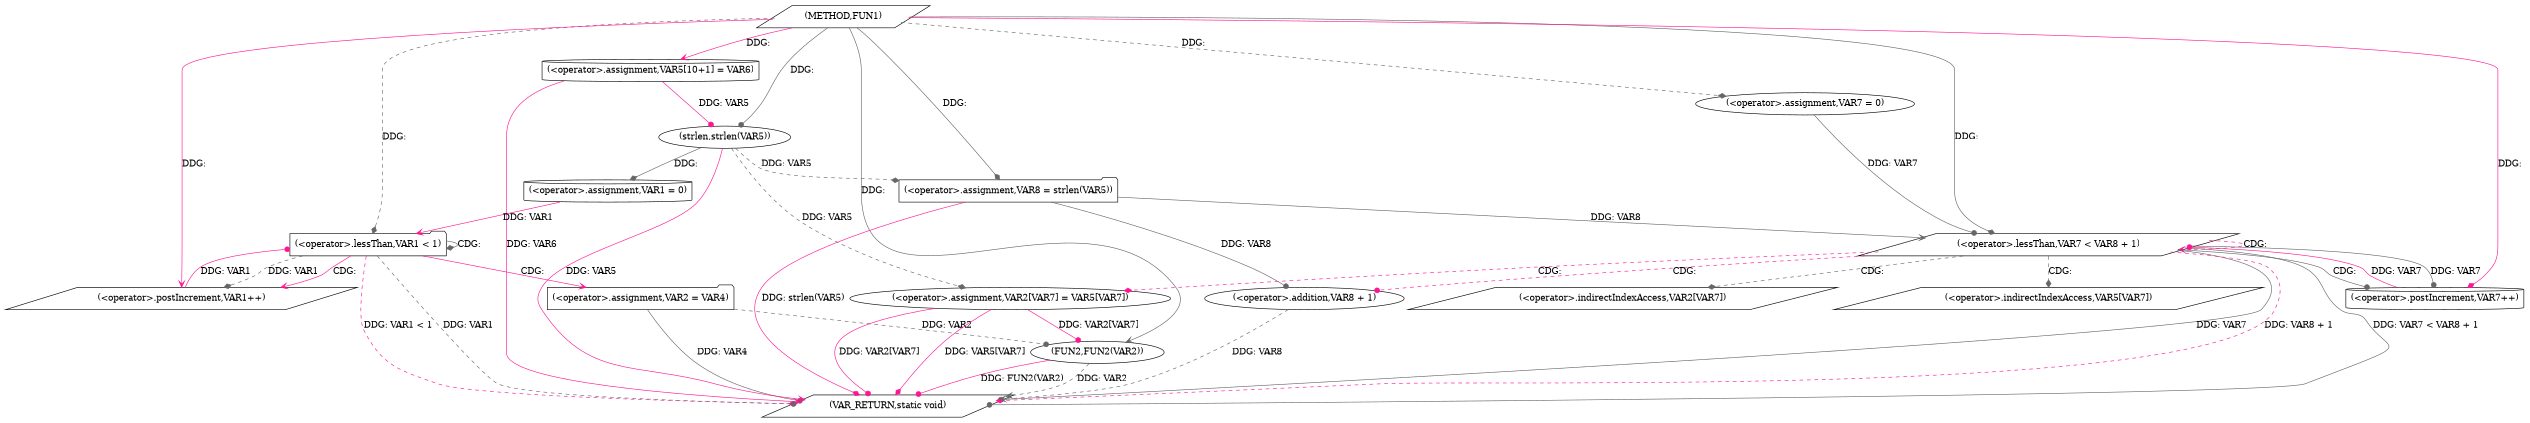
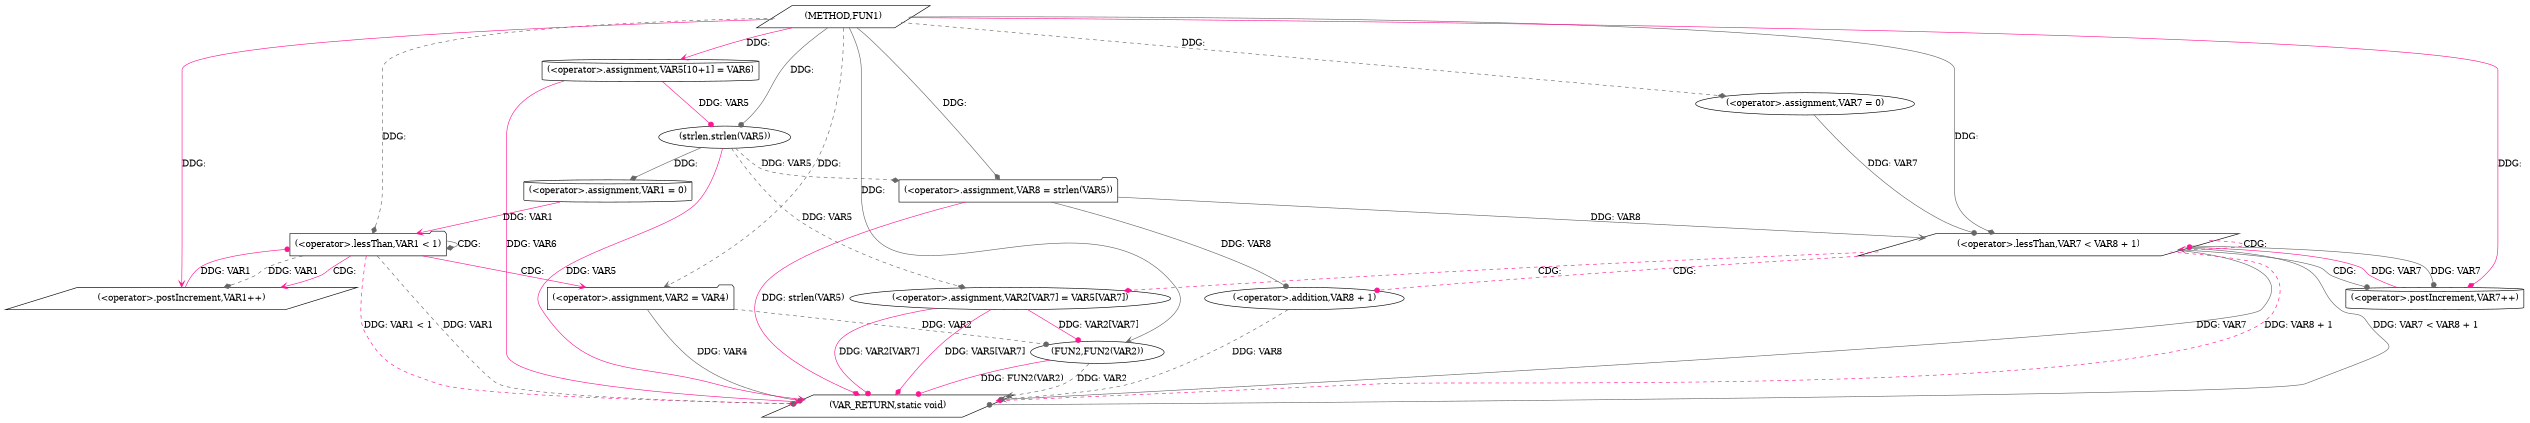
none -> (800, 185)
(1623, 299) -> none
(2049, 299) -> none
